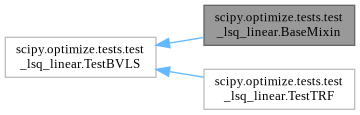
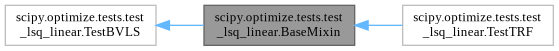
(187, 74) -> (385, 25)
